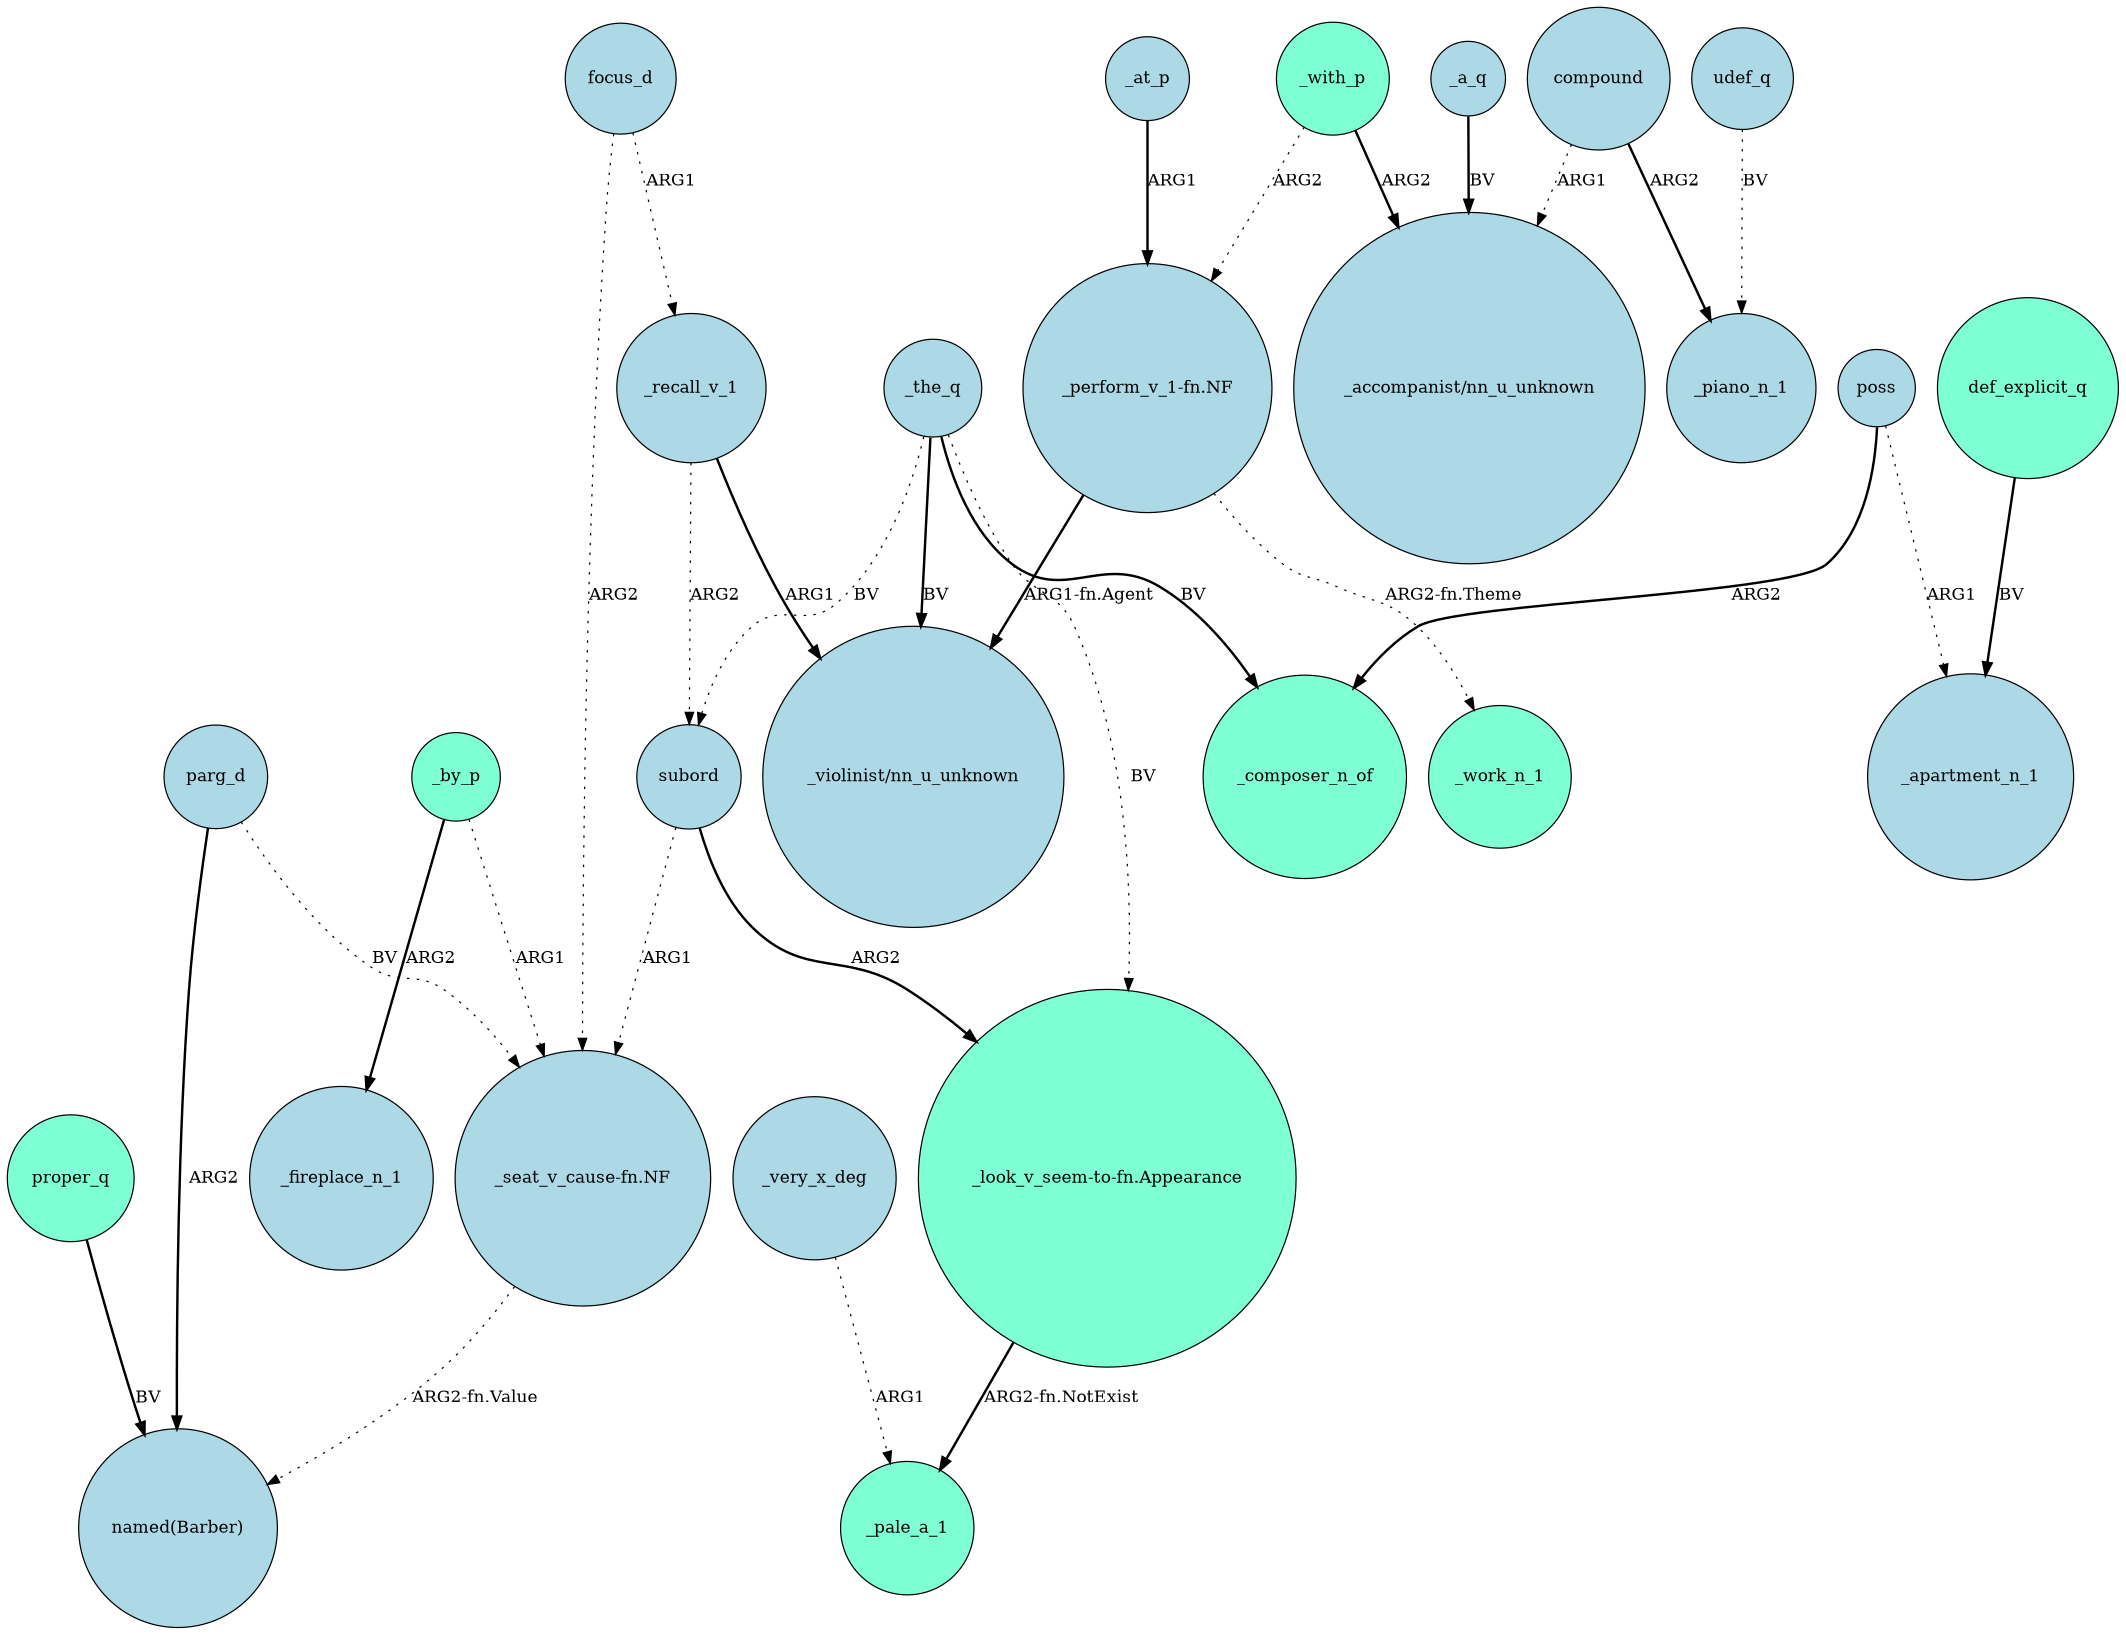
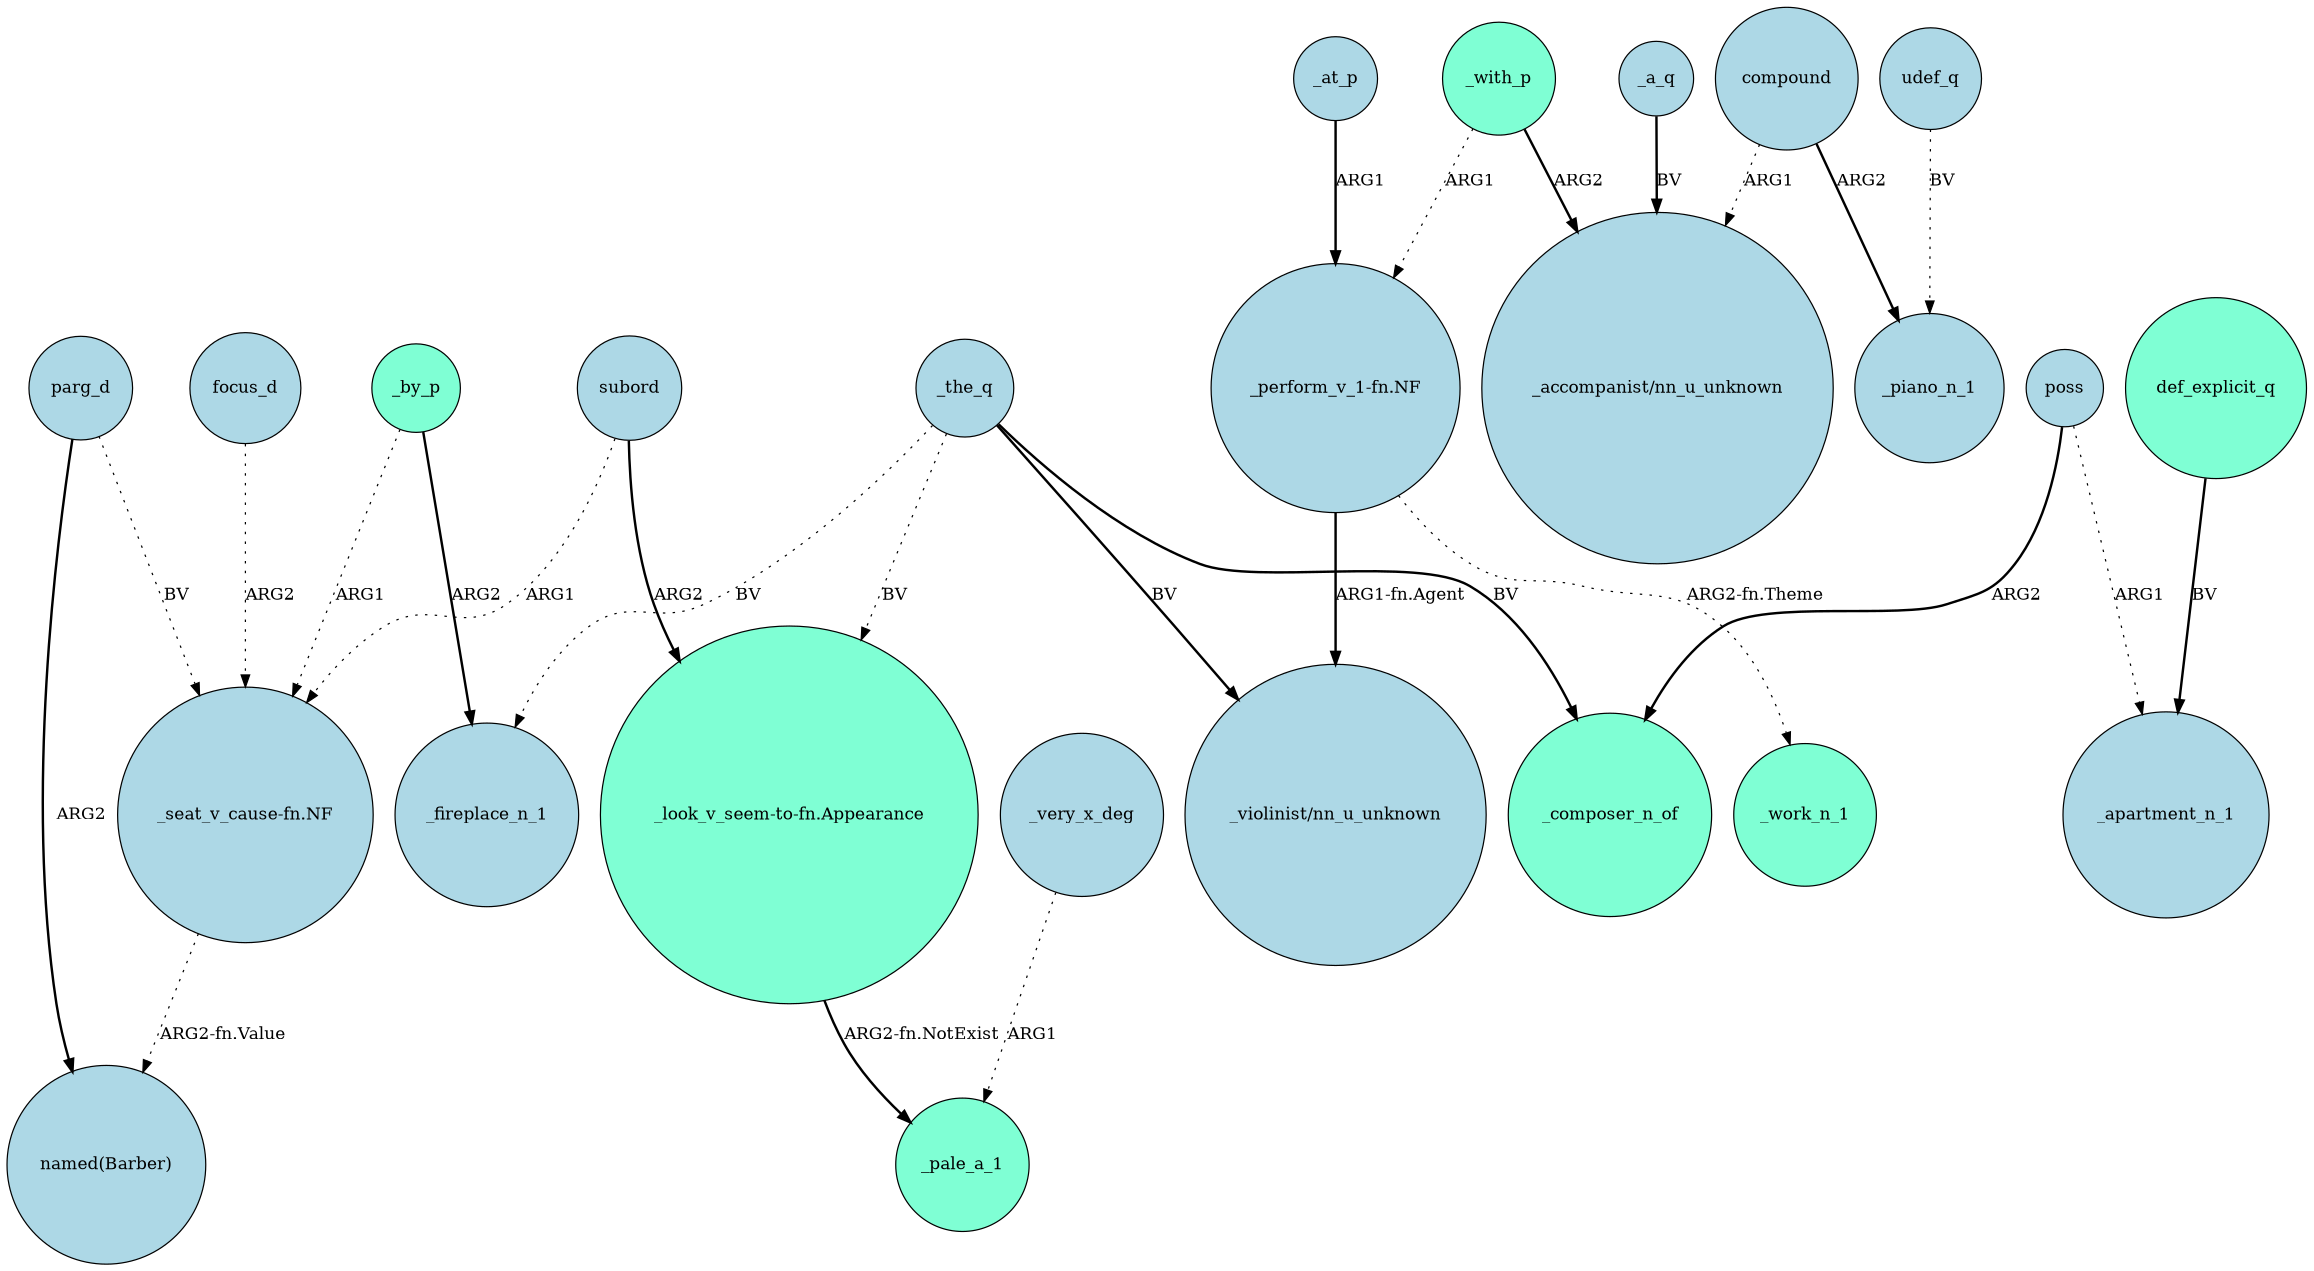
(1298, 181) -> (1470, 181)
(691, 388) -> none
(836, 604) -> (730, 591)
(71, 1178) -> none
